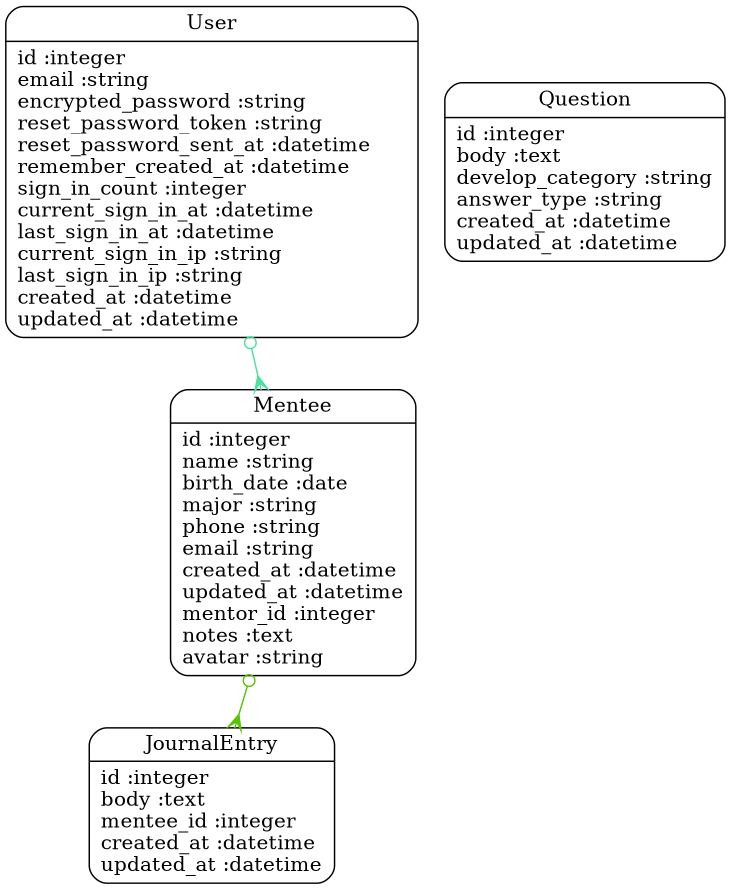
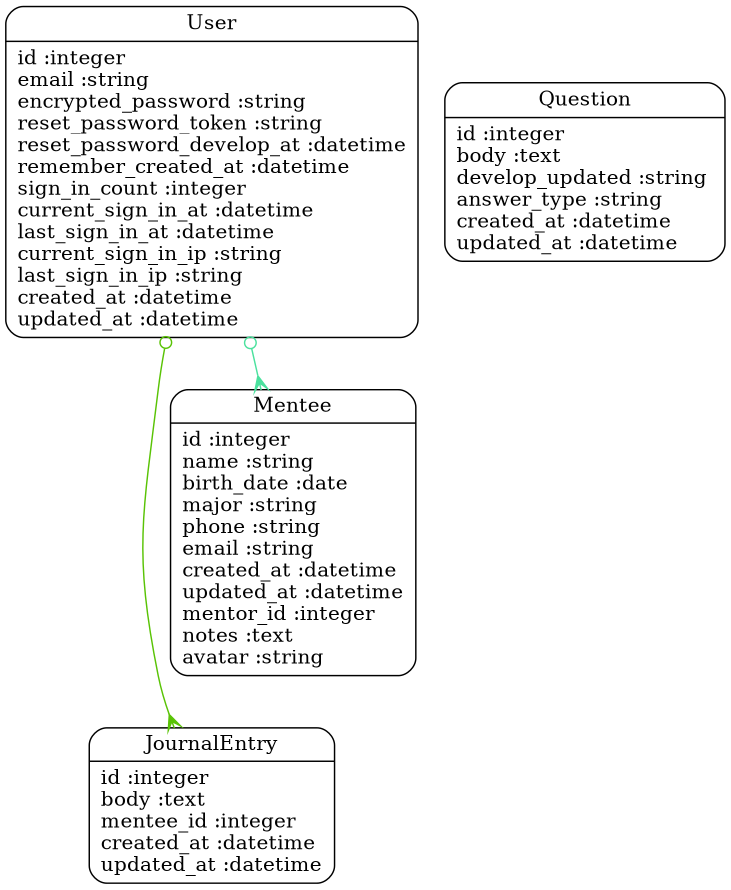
(194, 145) -> (212, 145)
(585, 178) -> (582, 178)
(243, 700) -> (143, 532)
